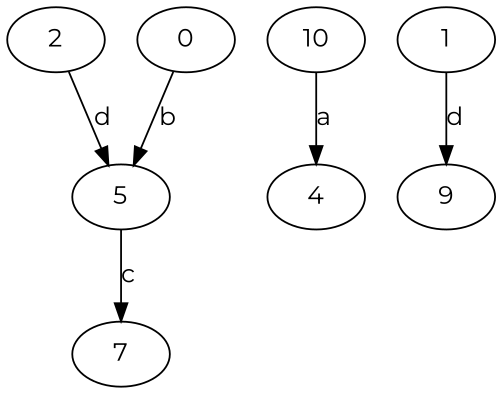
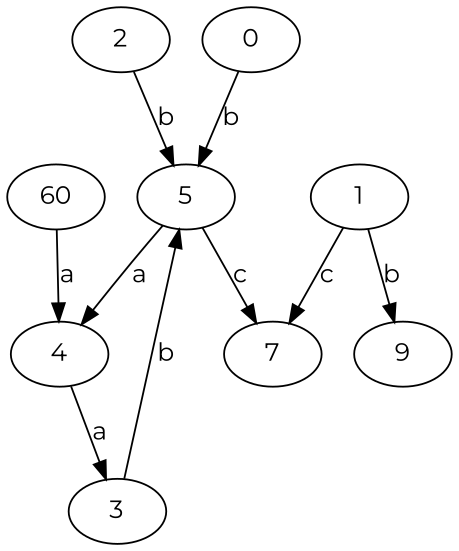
(316, 40) -> (56, 197)
(103, 118) -> (166, 118)
(455, 118) -> (392, 276)
none -> (127, 267)
none -> (321, 267)
none -> (117, 511)
